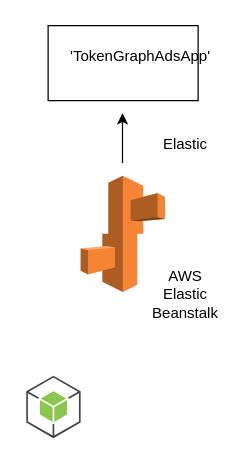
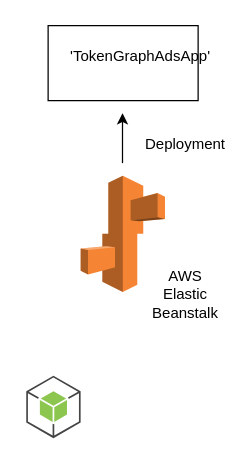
(186, 144) -> (186, 144)
